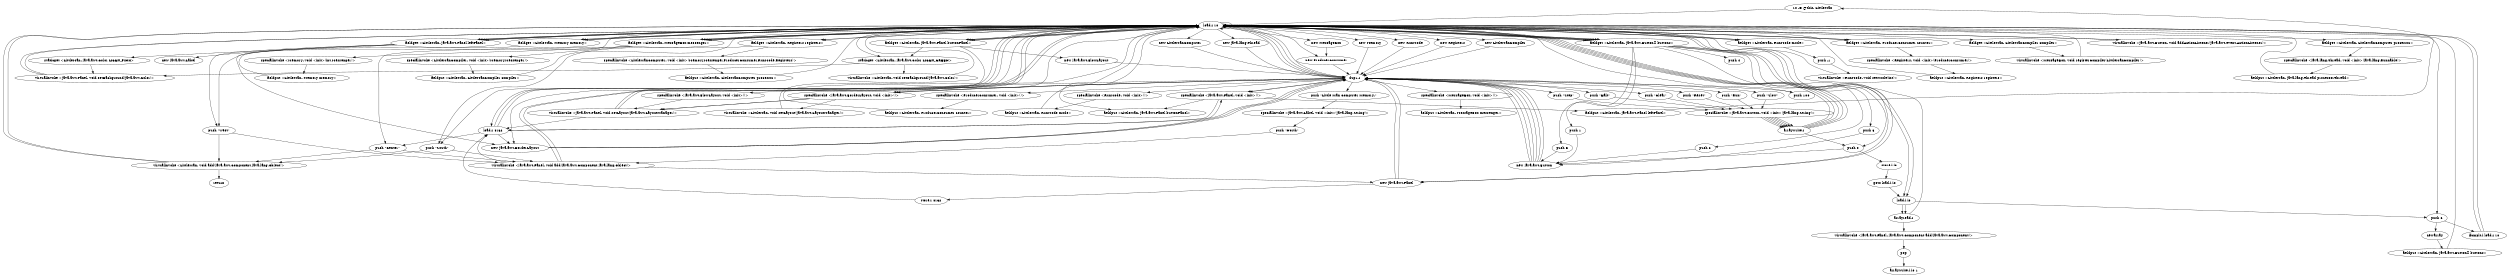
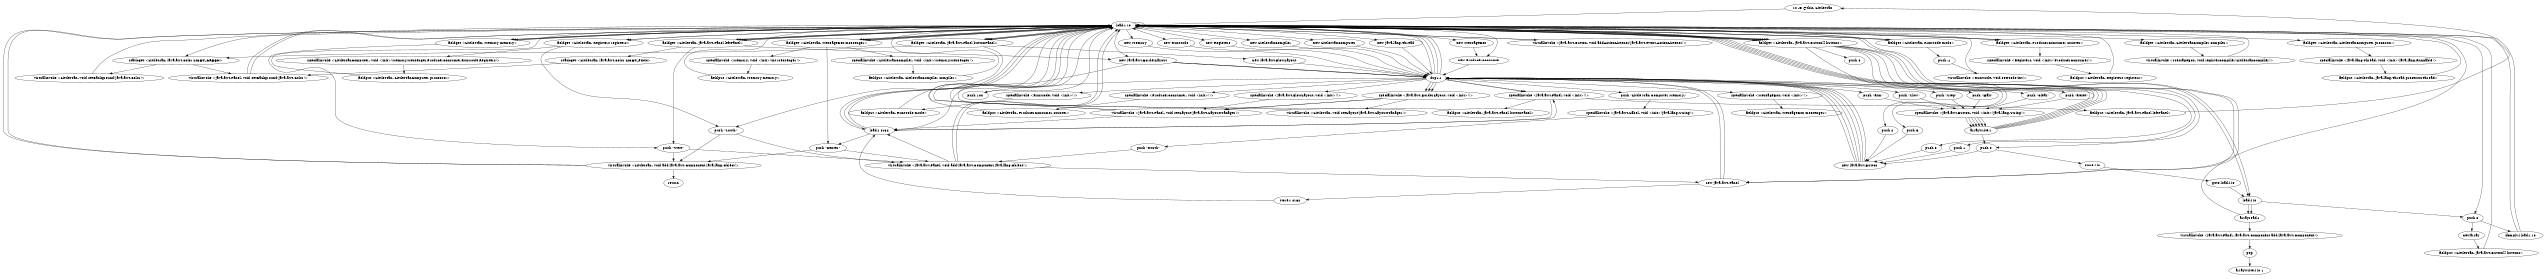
(179, 61) -> none
(1118, 80) -> (958, 96)
(503, 138) -> (1017, 84)
